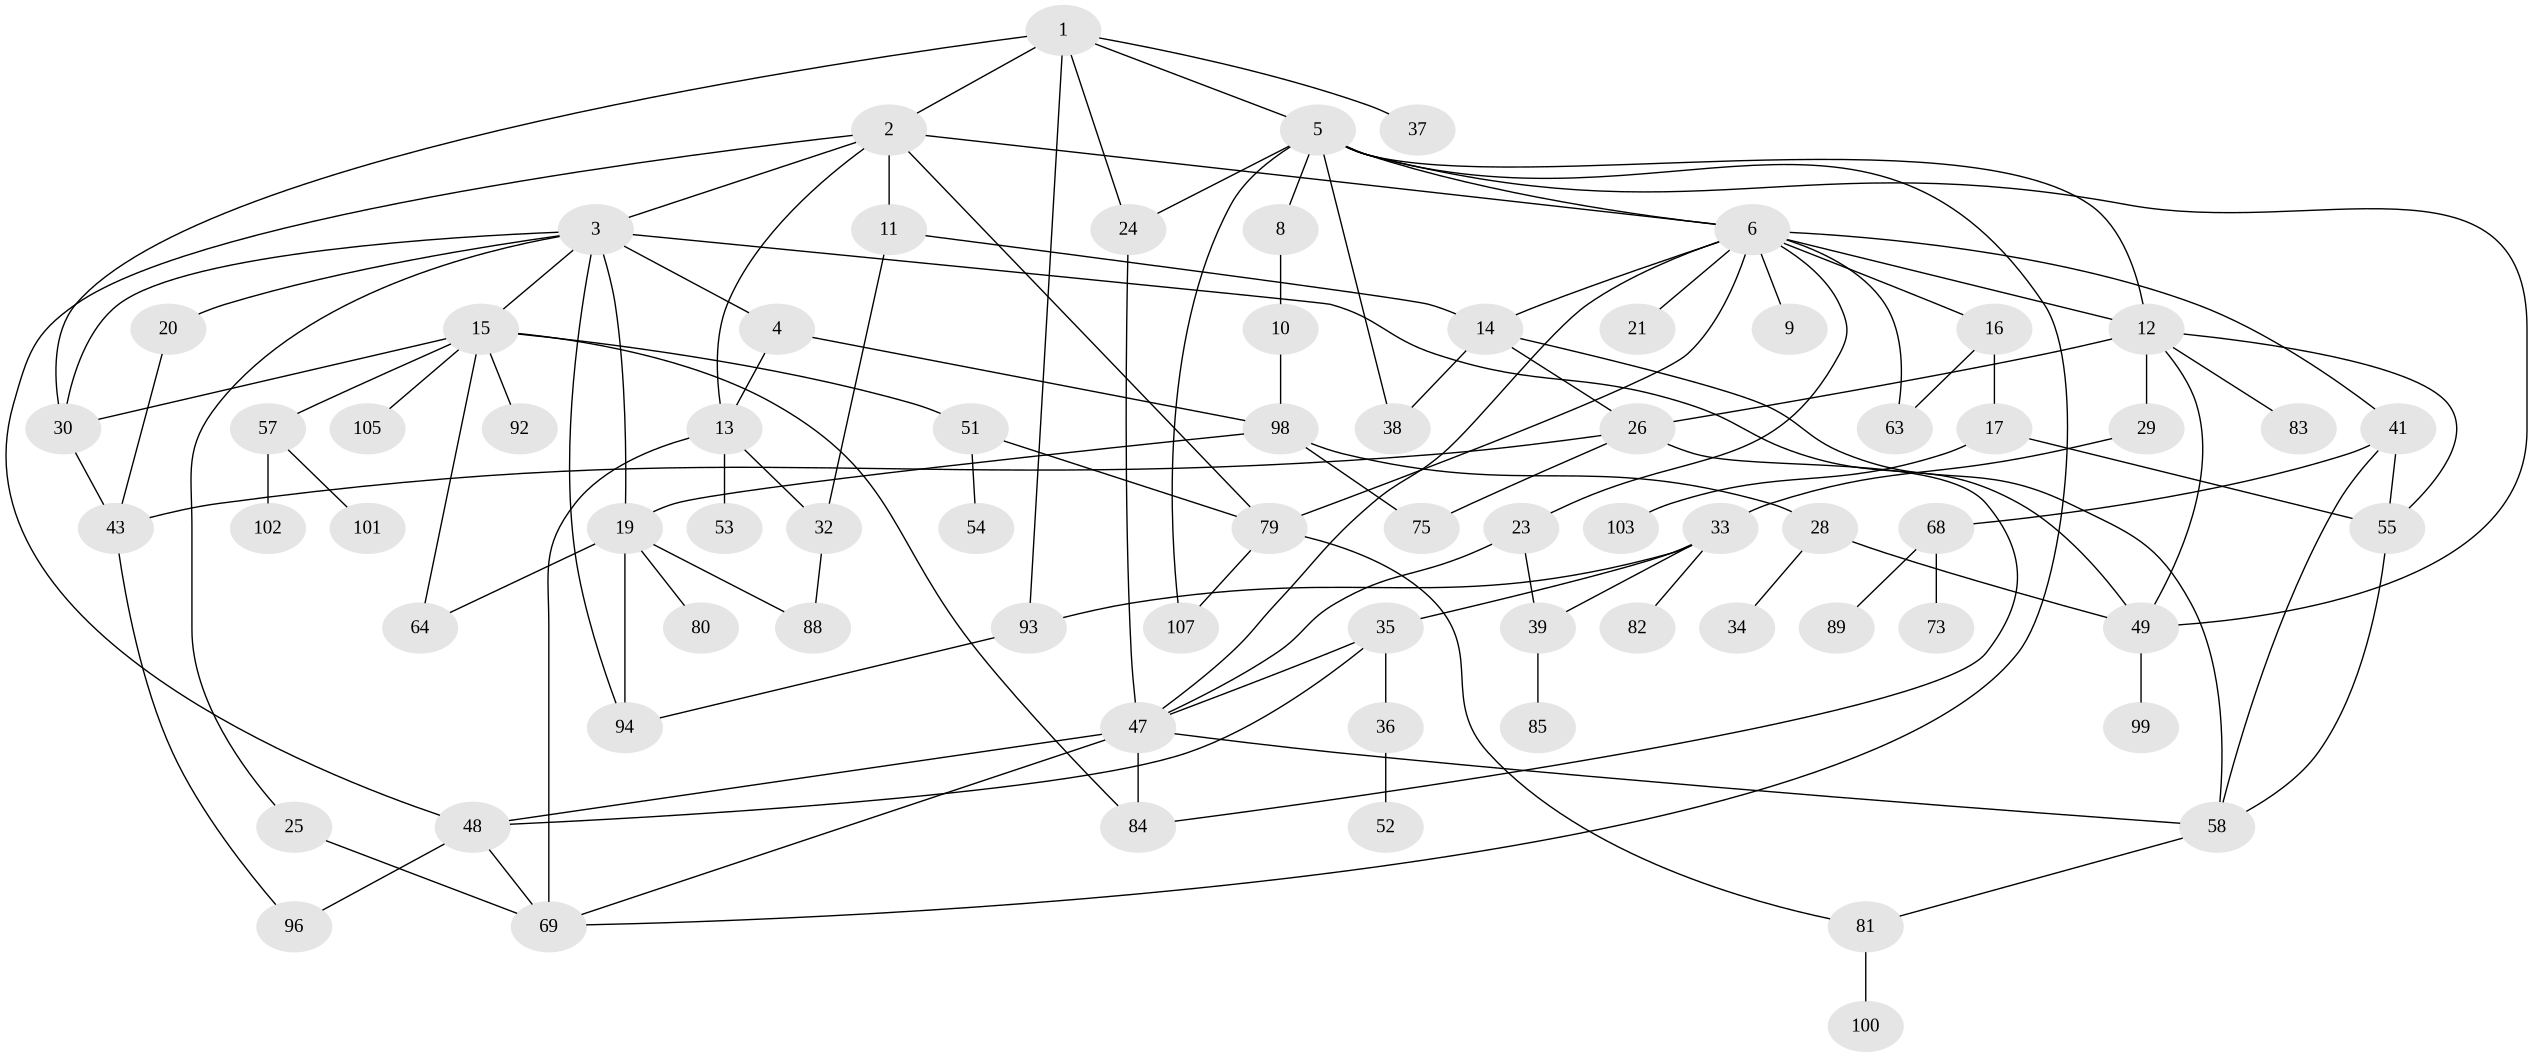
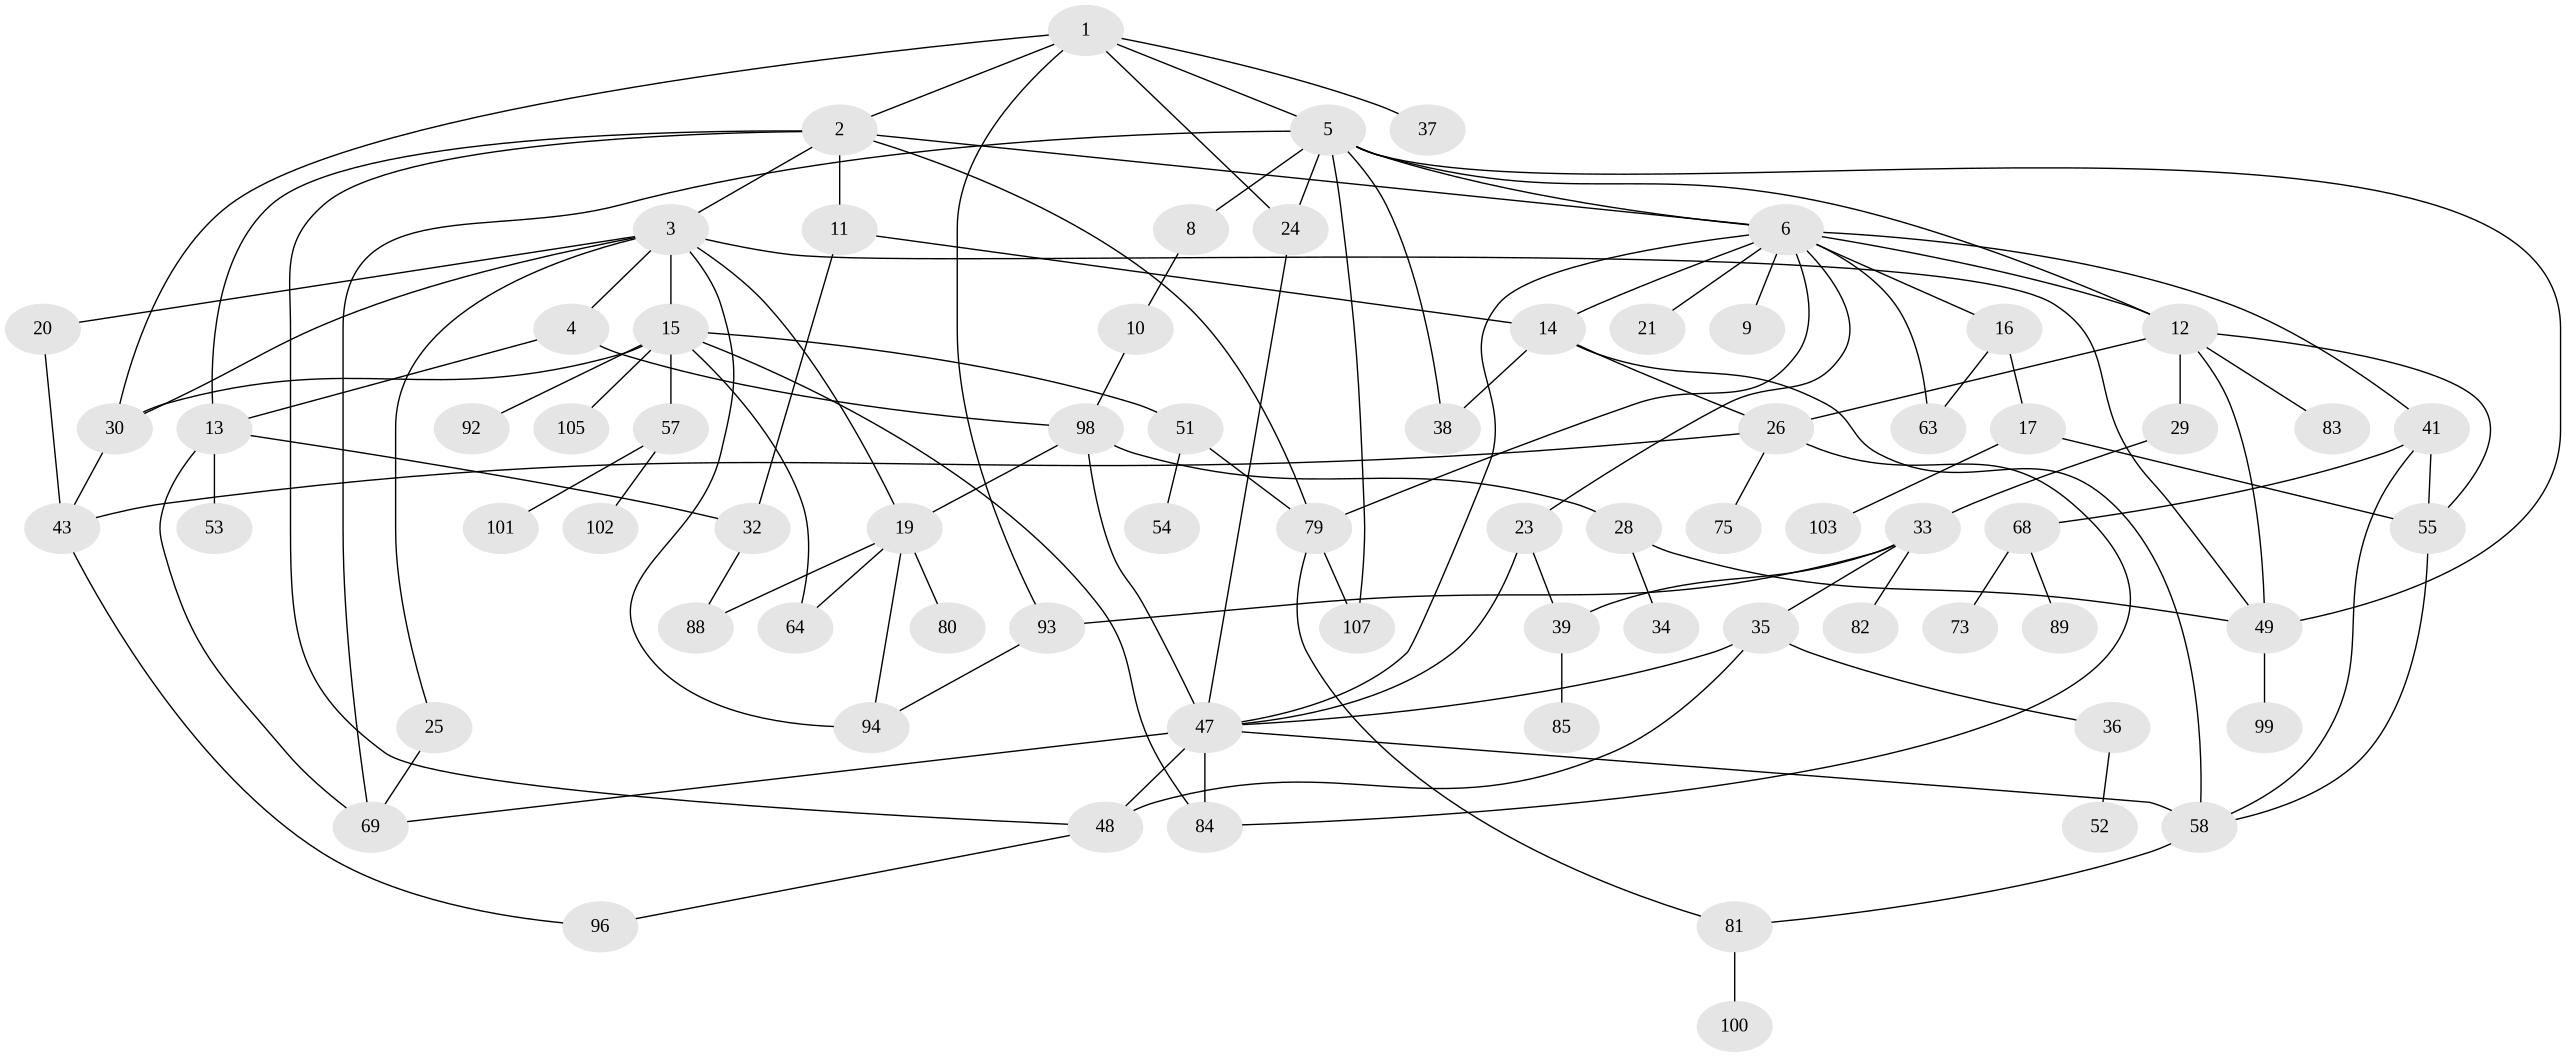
(1351, 479) -> (1130, 583)
(511, 877) -> none
